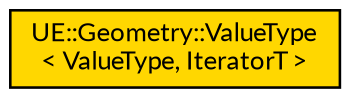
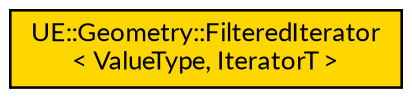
(175, 49) -> (206, 49)
